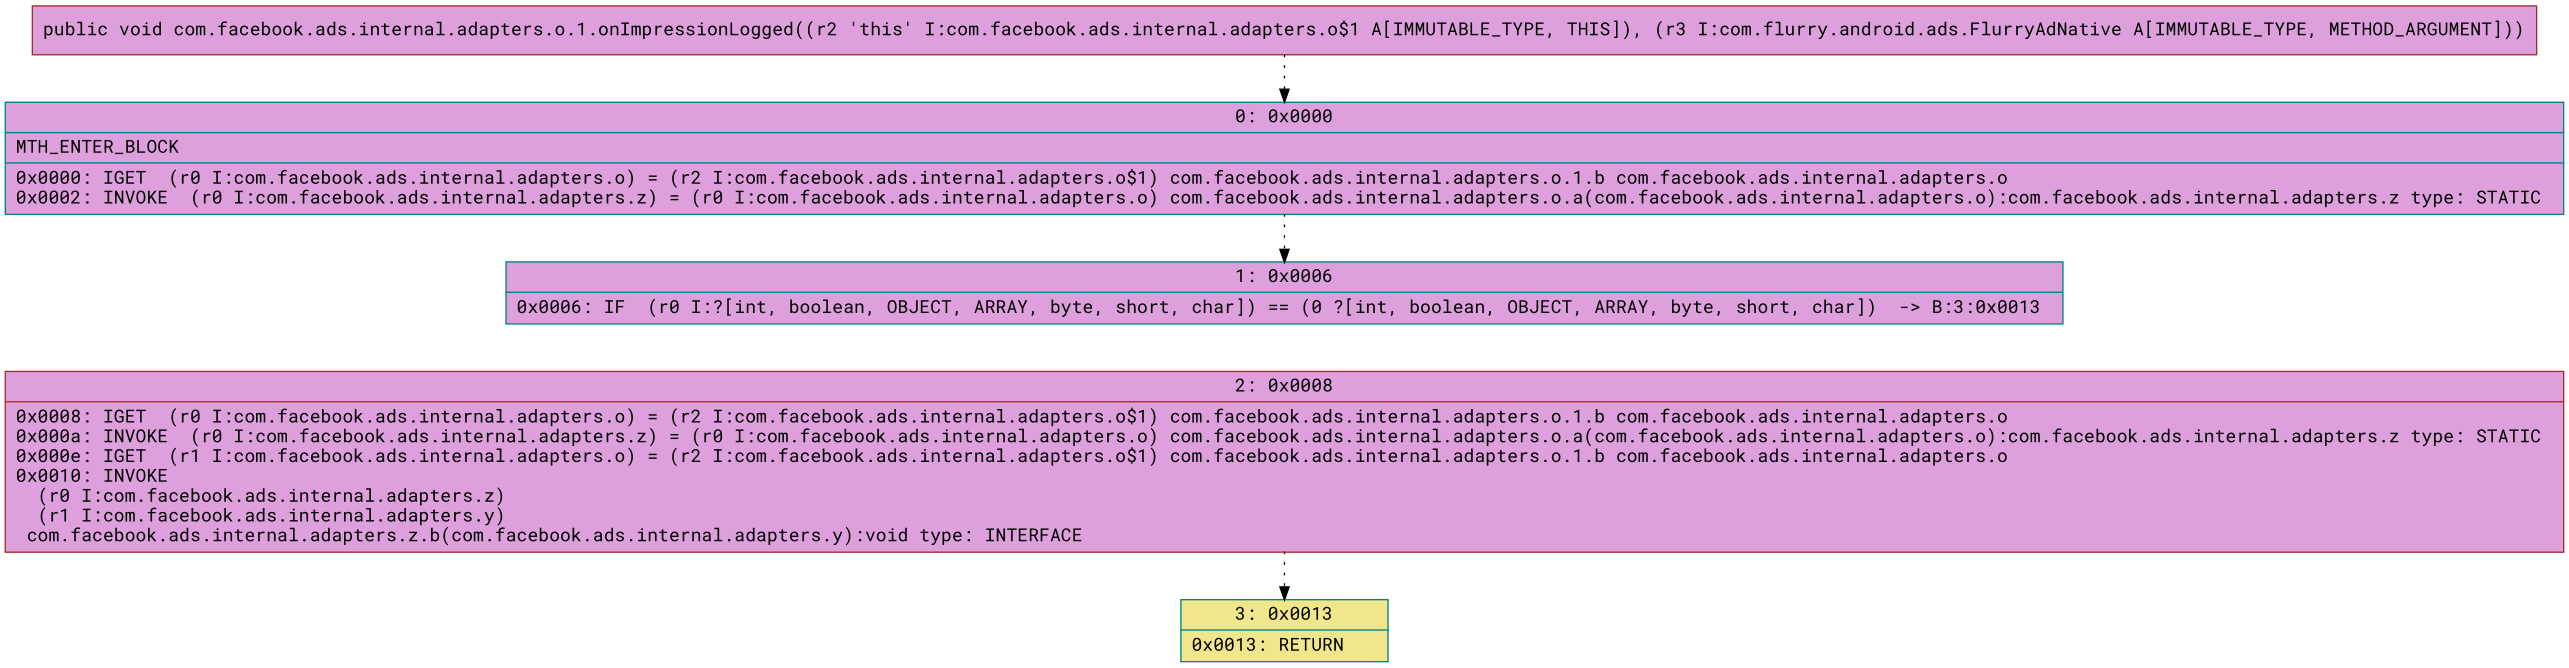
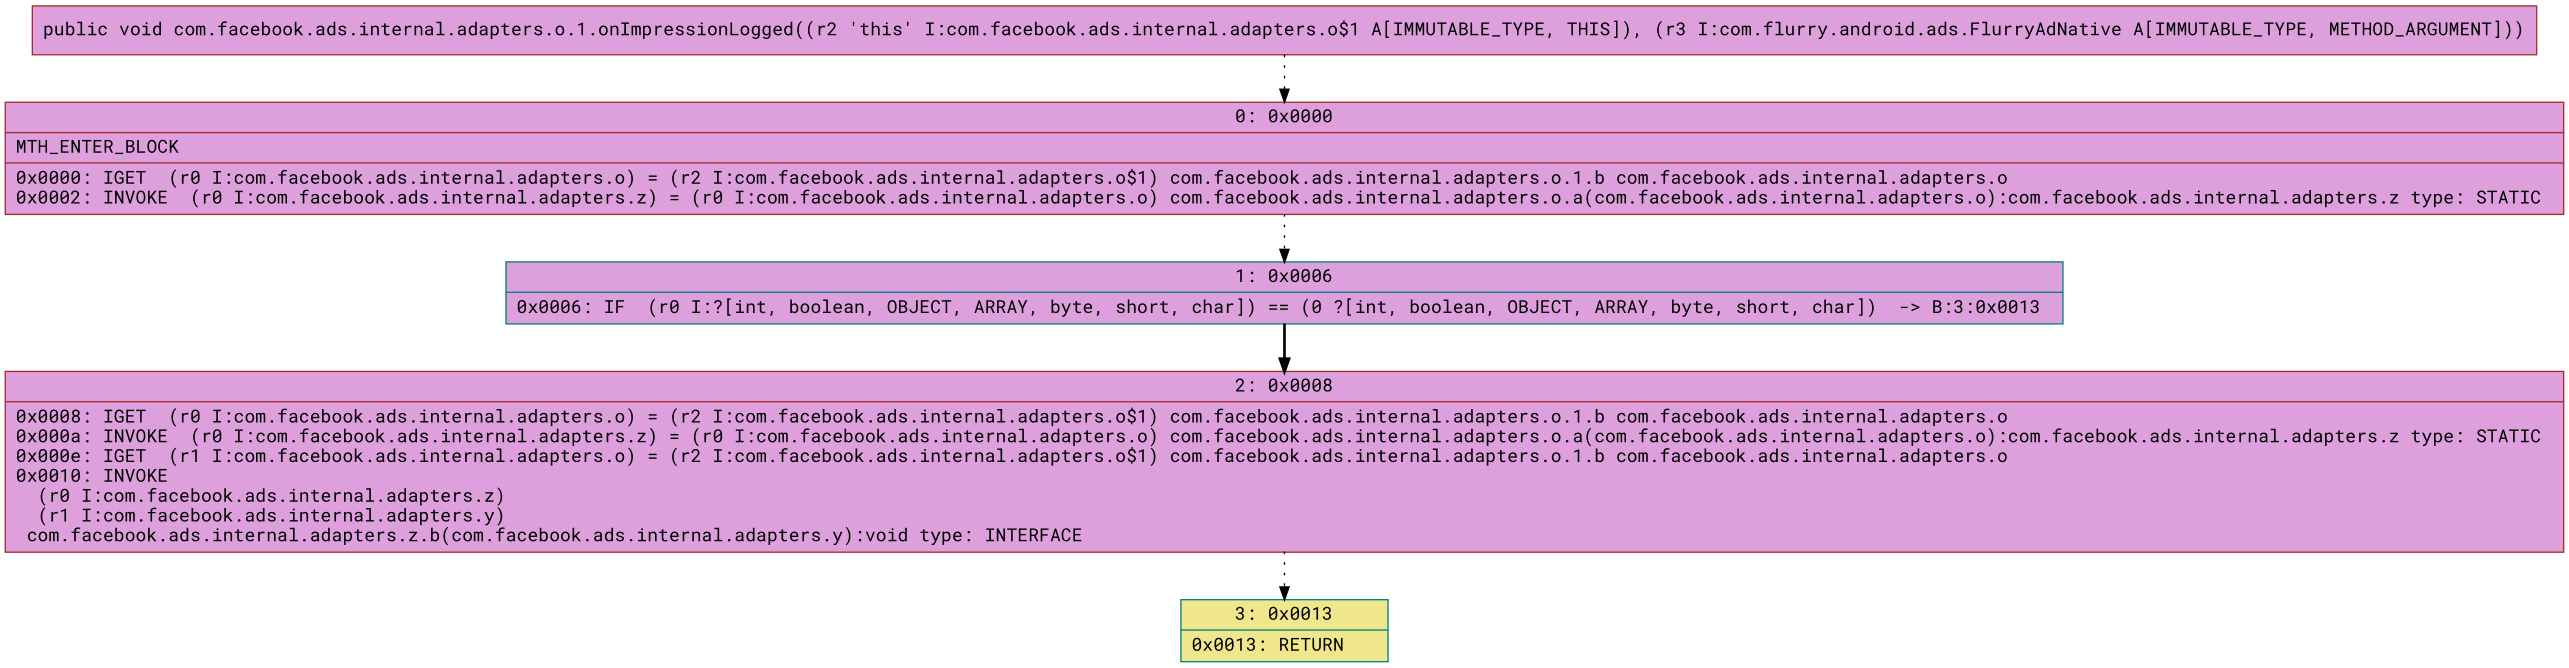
(1284, 158) -> (1284, 158)
none -> (1284, 341)
